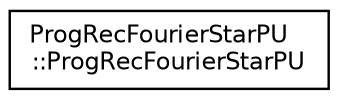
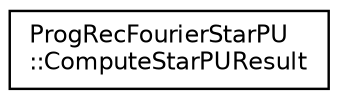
(169, 50) -> (169, 50)
